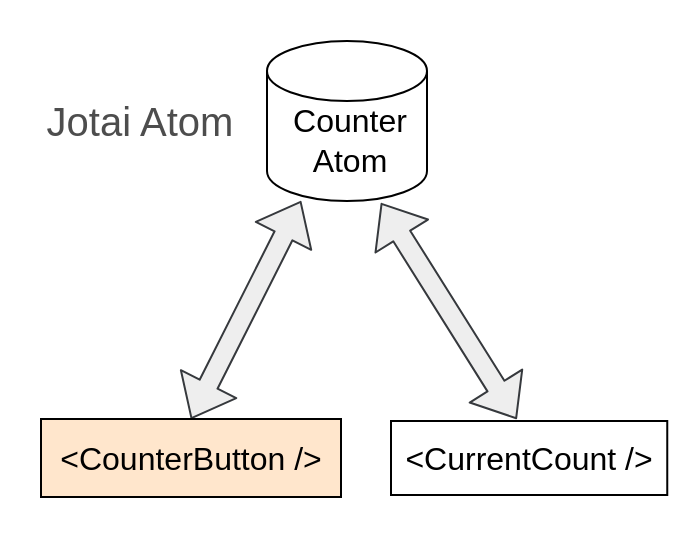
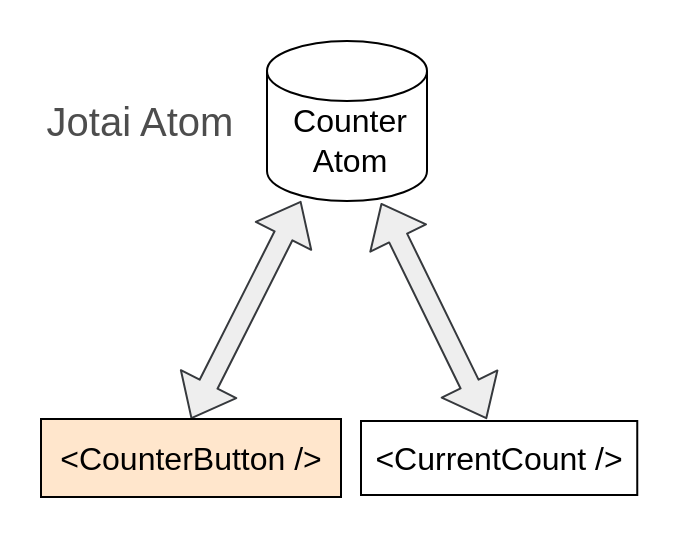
(529, 458) -> (499, 458)
